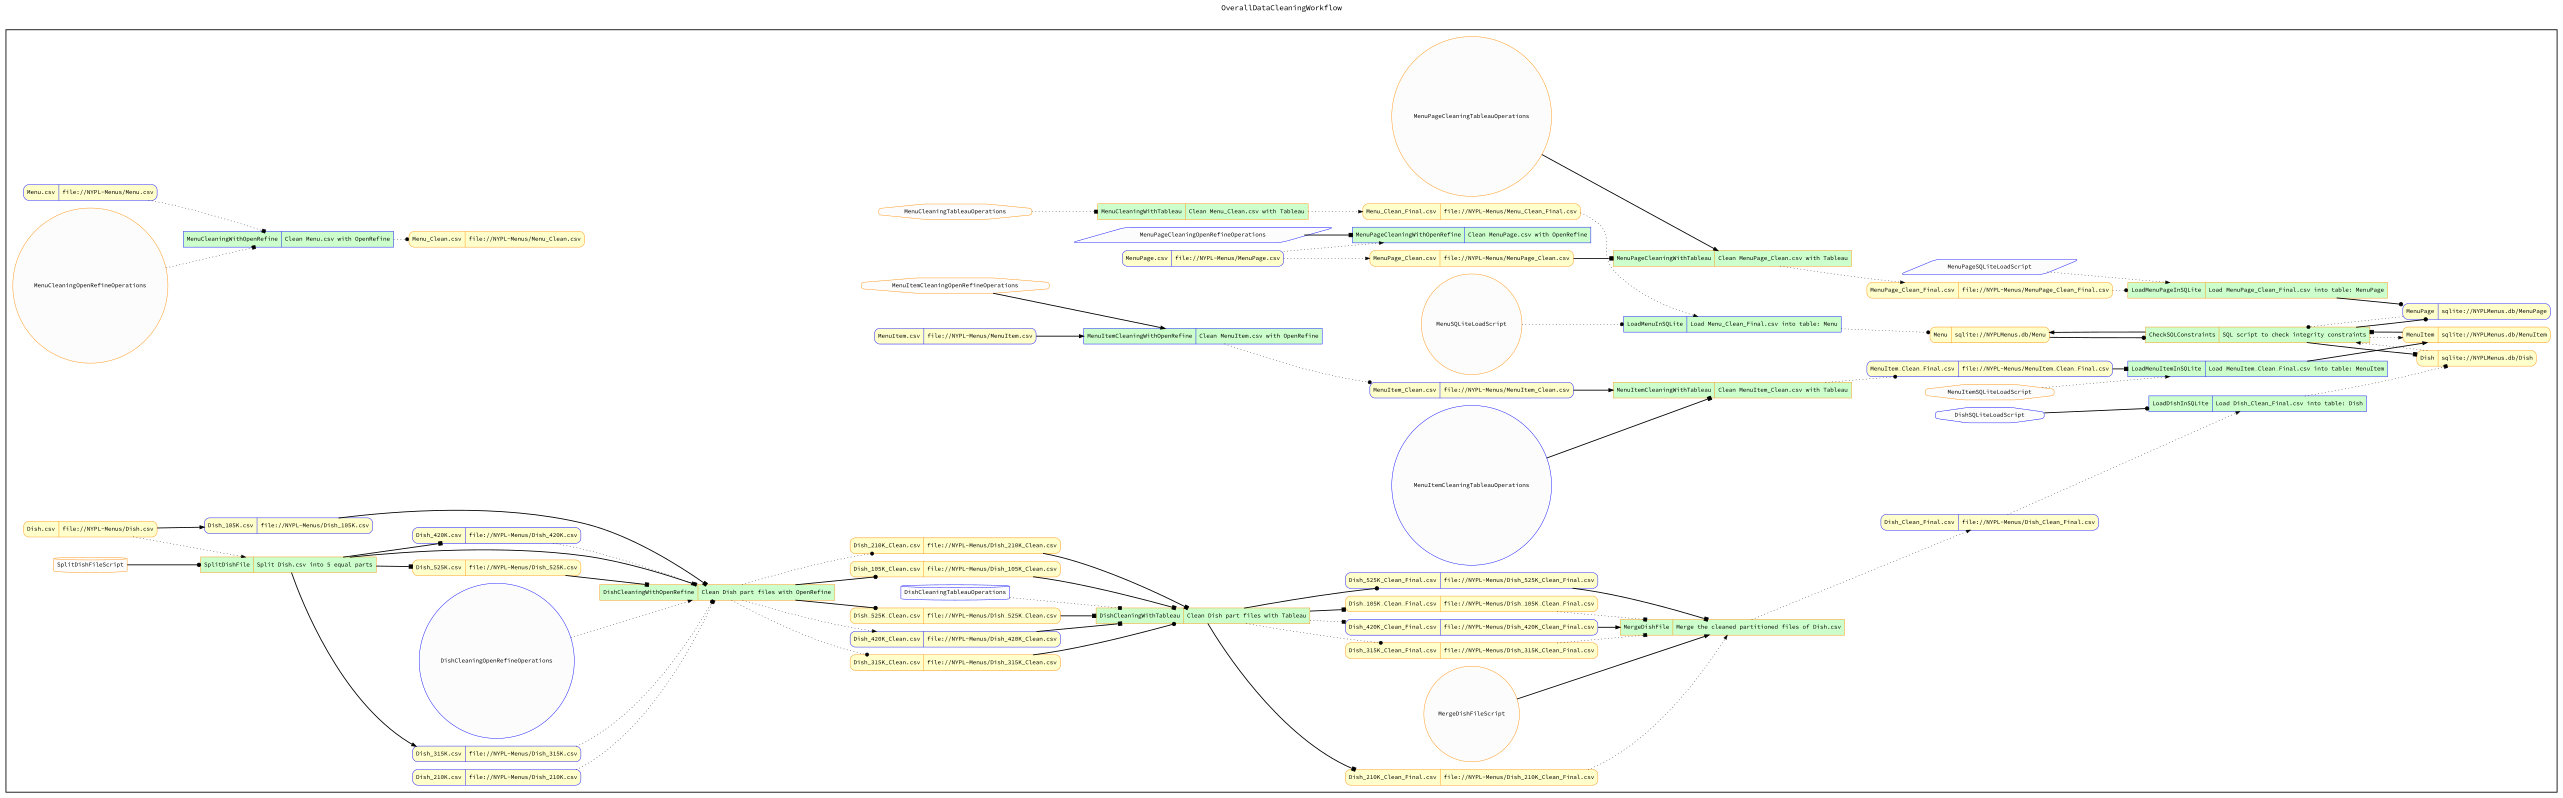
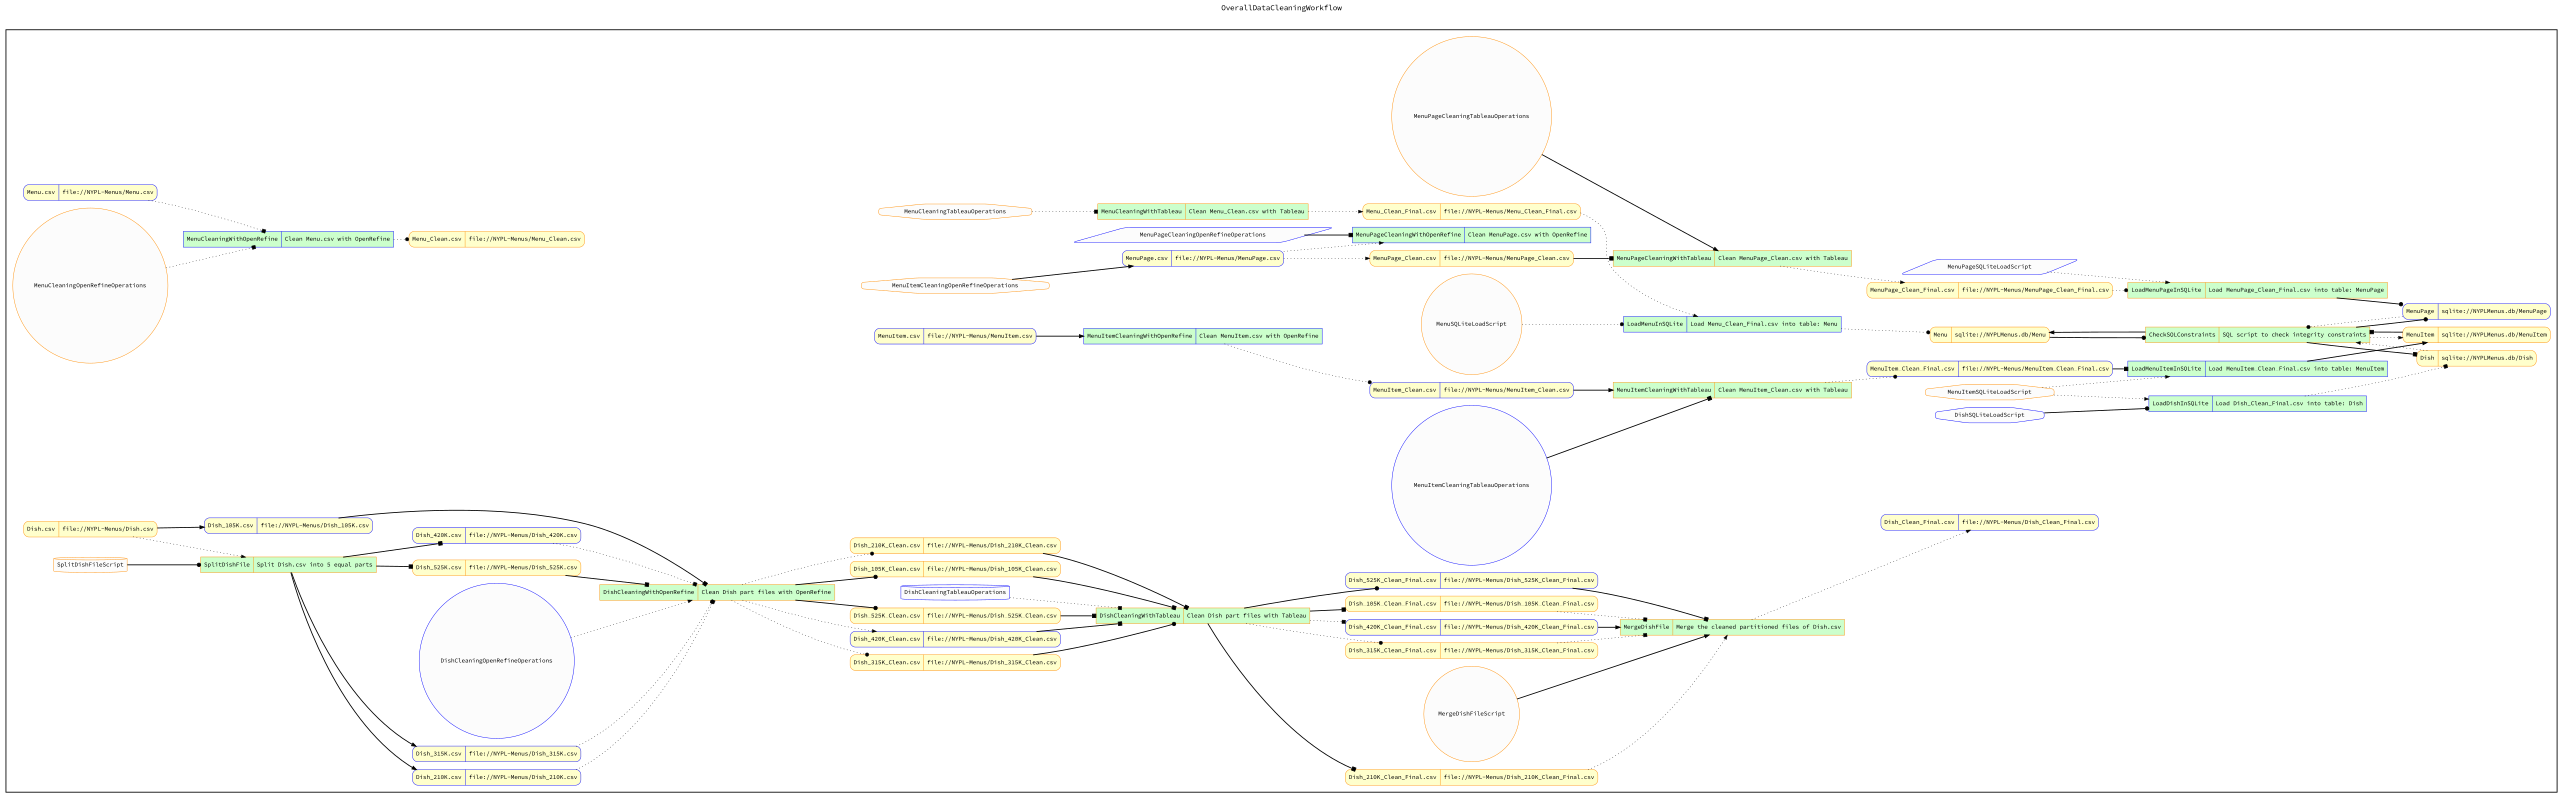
(1077, 310) -> (1070, 273)
(2122, 464) -> (2099, 397)
(523, 551) -> (335, 681)
